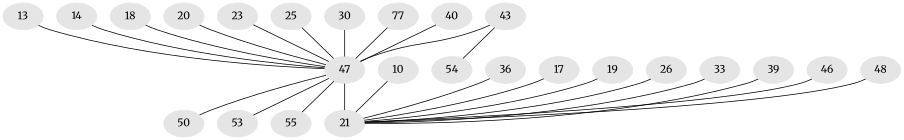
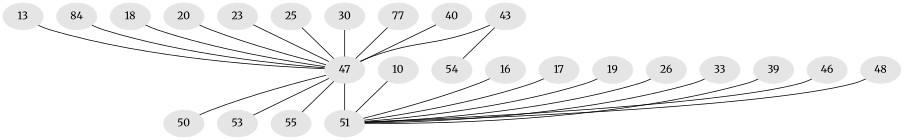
(77, 16) -> (77, 16)
(505, 70) -> (505, 70)
(345, 124) -> (345, 124)
